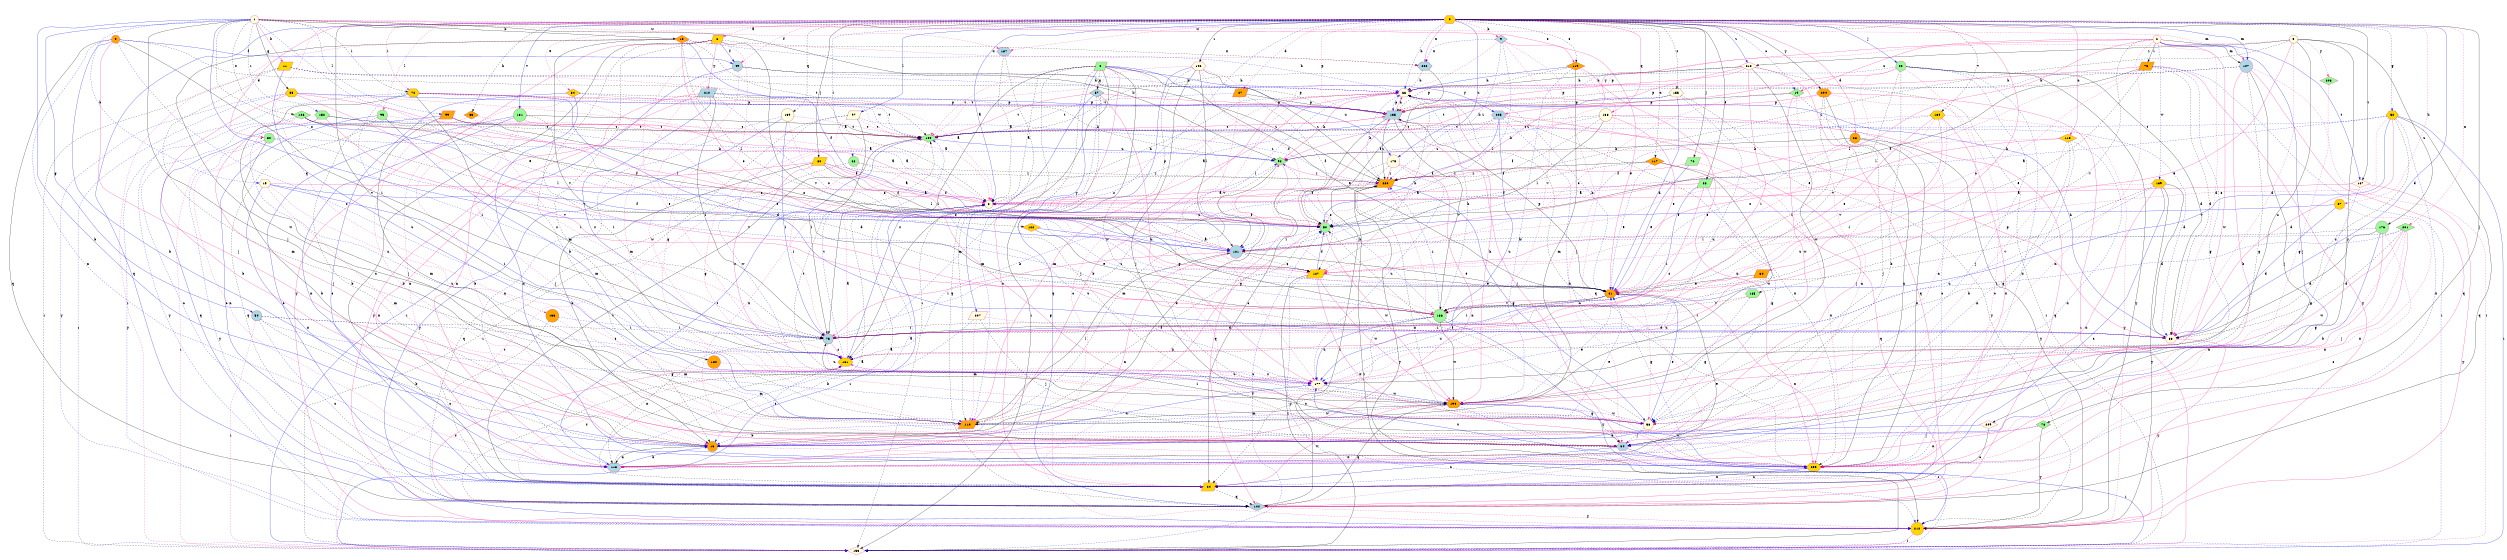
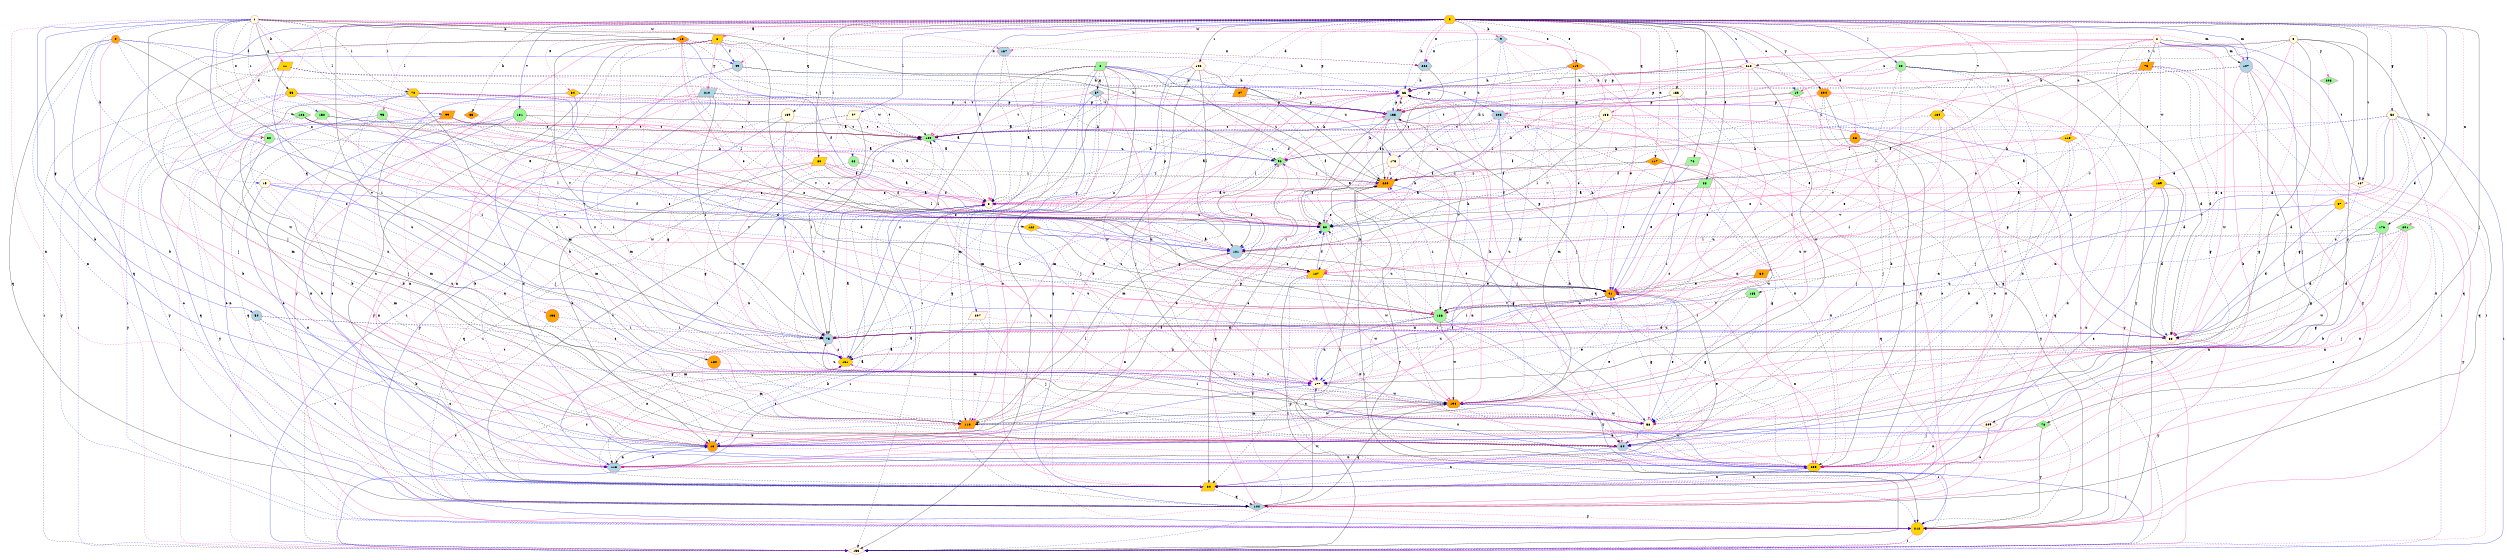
(2392, 115) -> (2392, 115)
(1025, 273) -> none
(649, 334) -> (649, 334)
(1650, 450) -> (66, 311)
